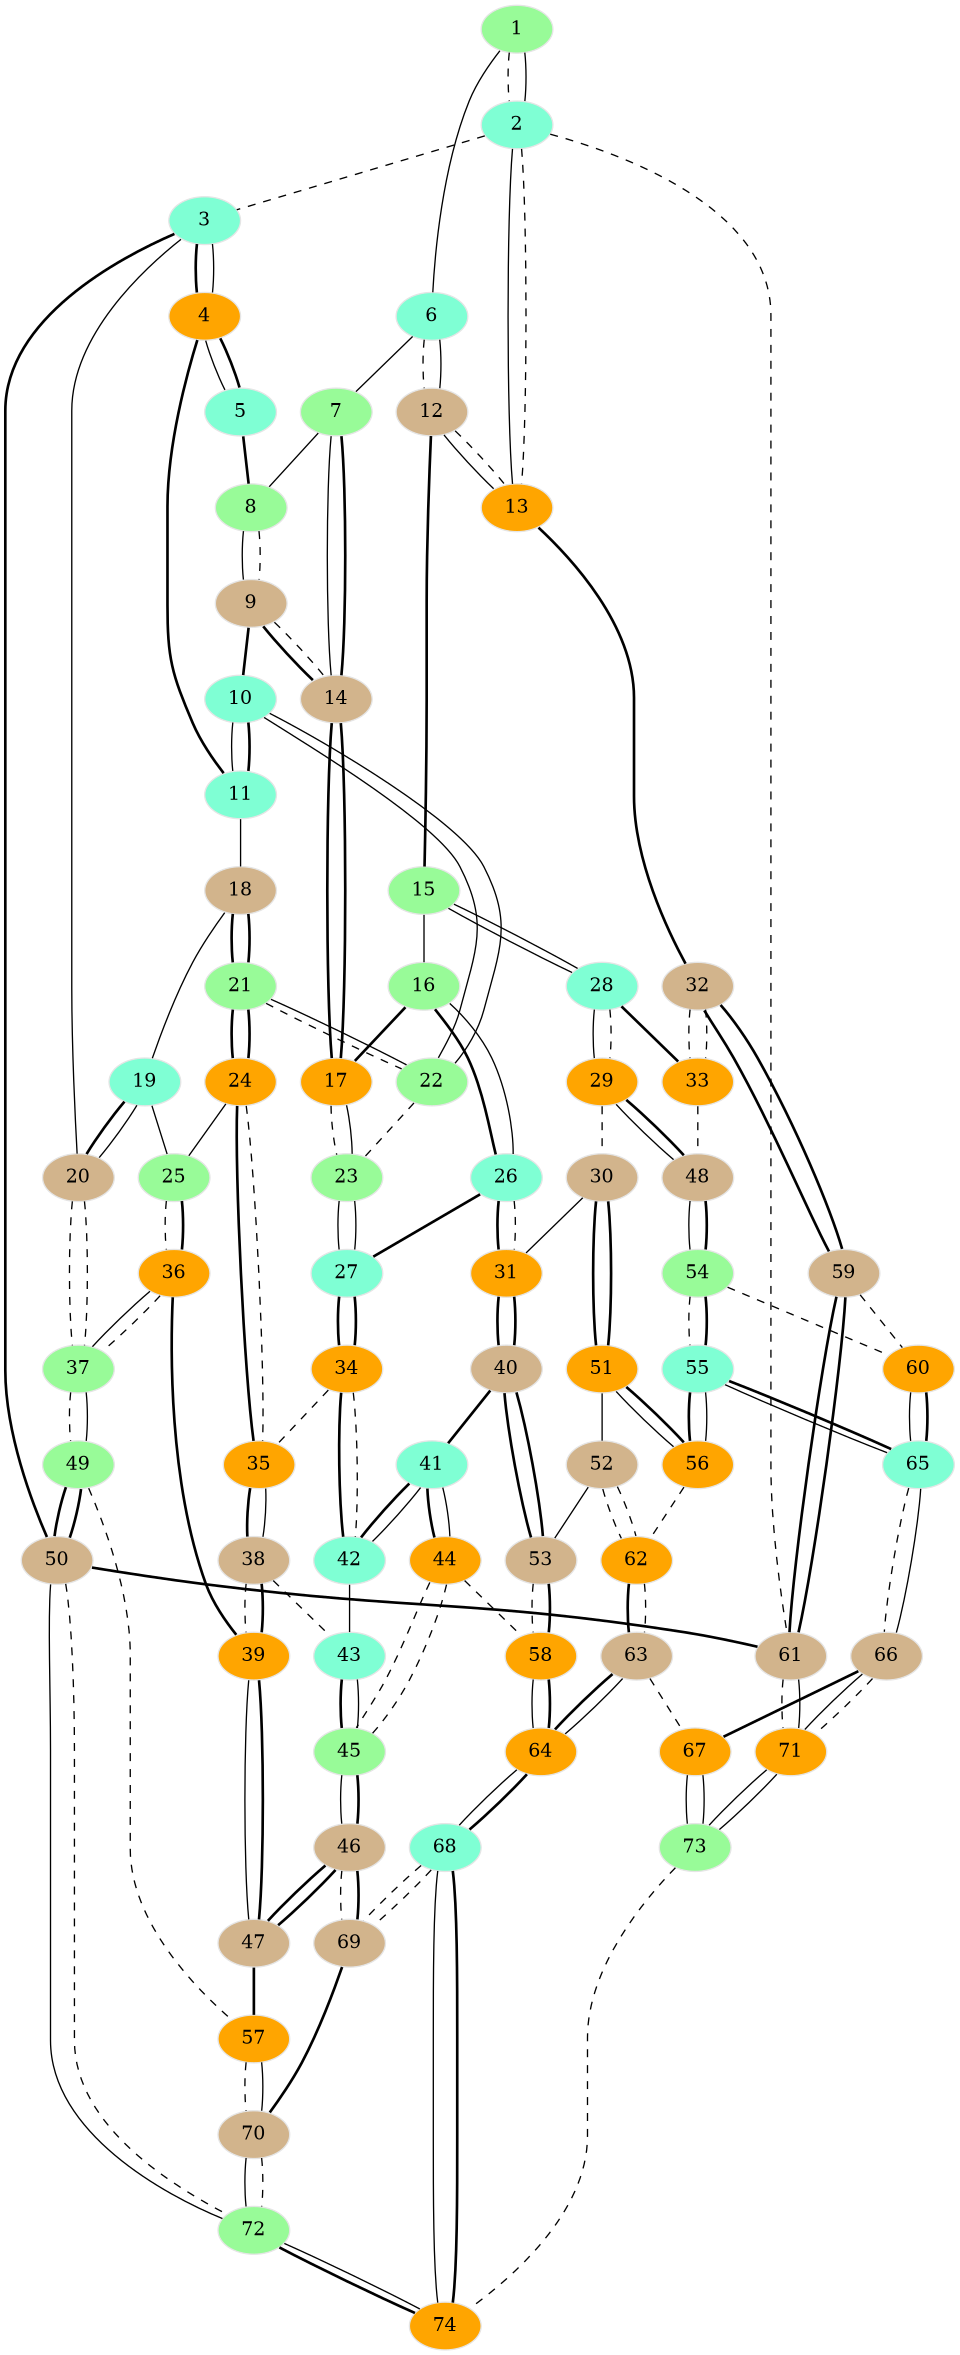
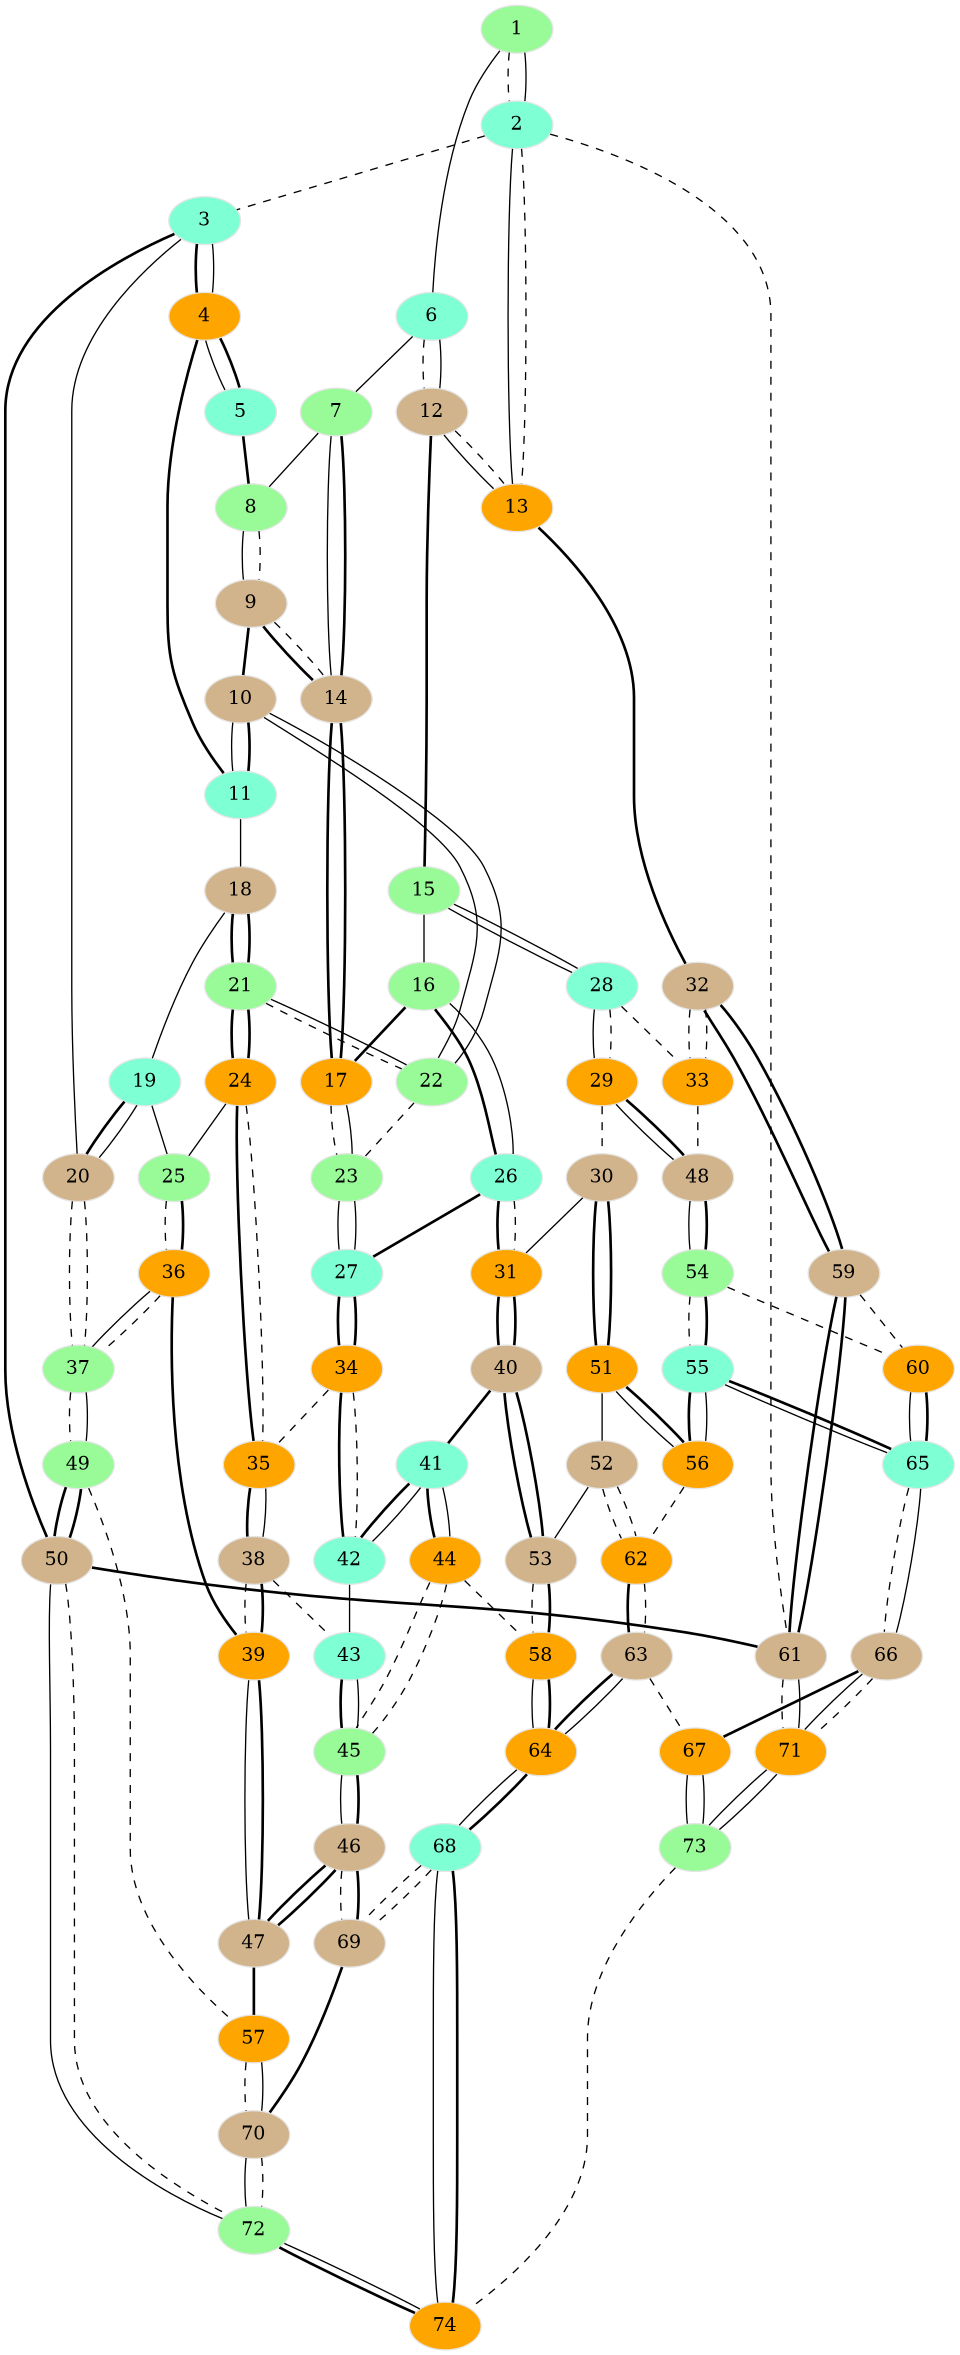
(241, 699) -> (241, 699)
(650, 1034) -> (650, 1034)
